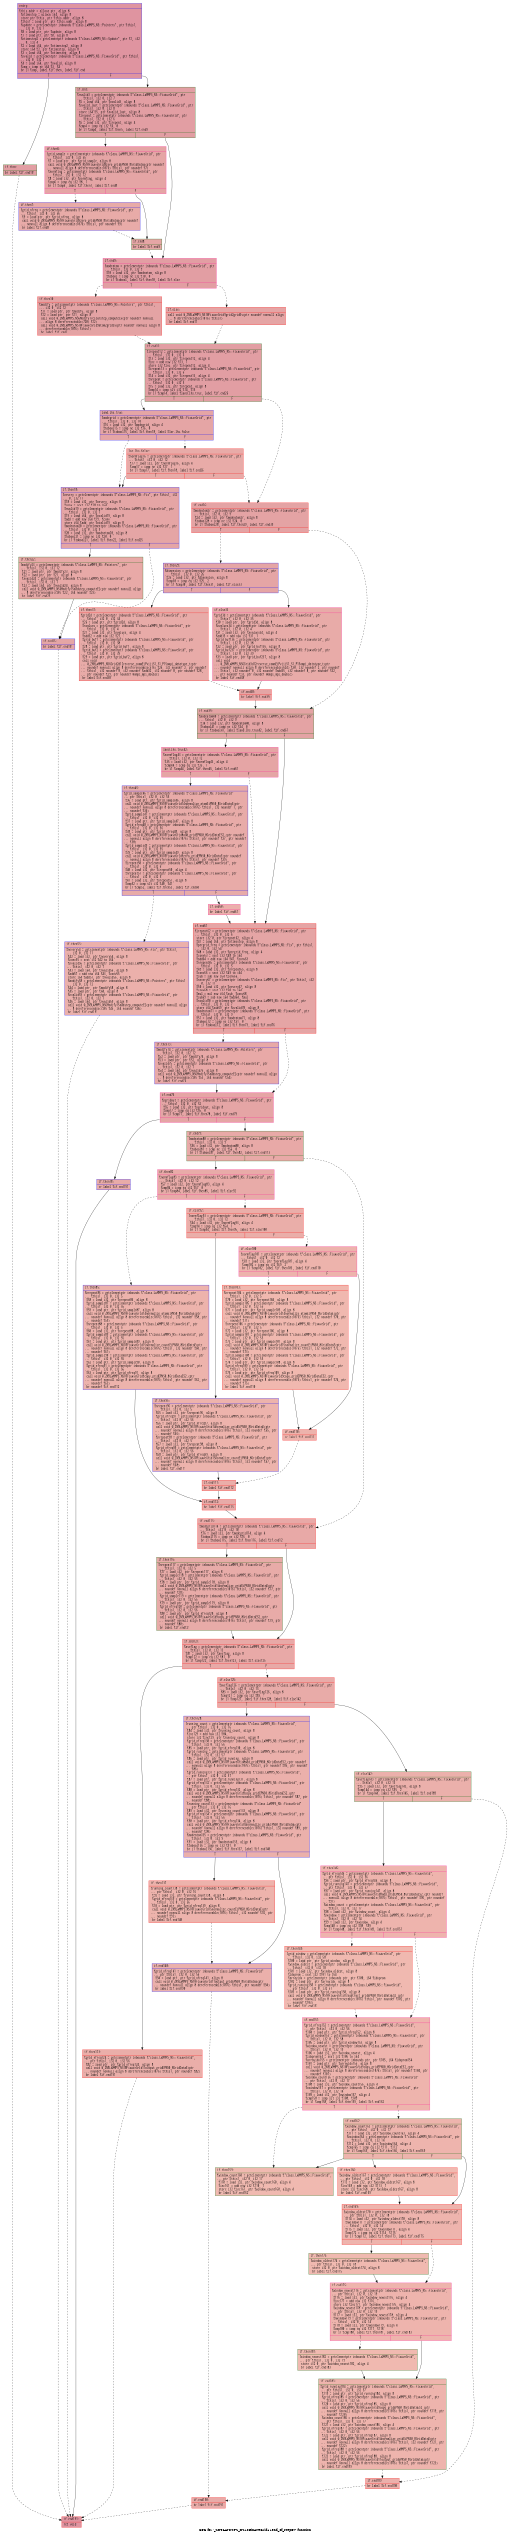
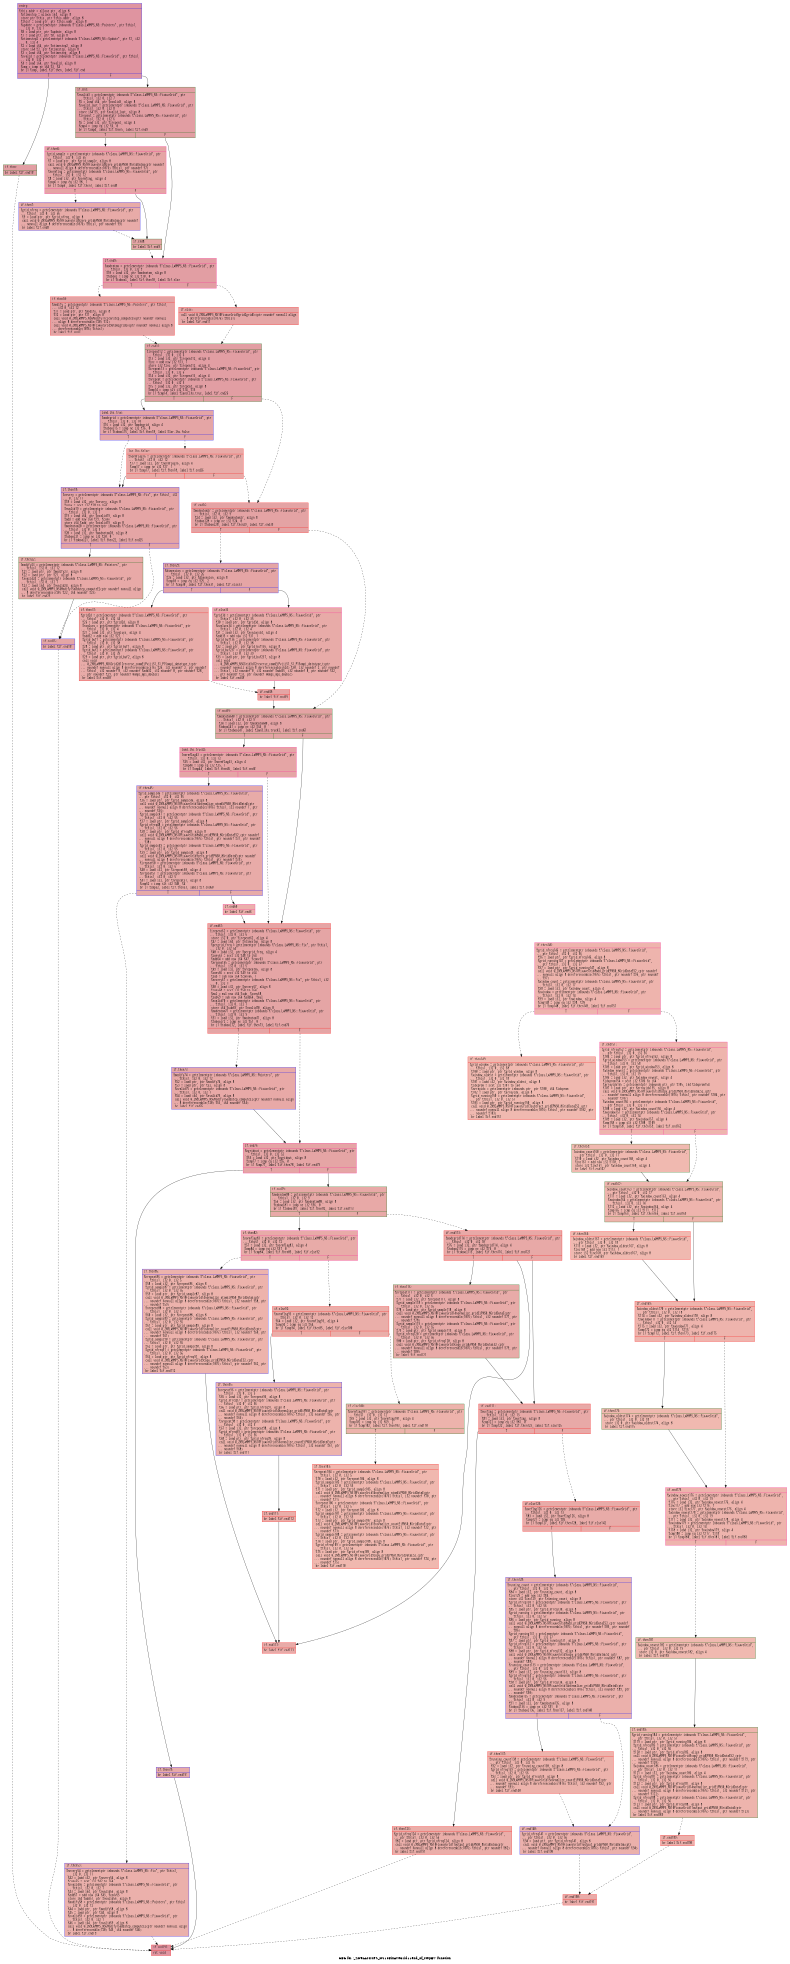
(298, 1262) -> (405, 1419)
(102, 1387) -> (160, 1371)
(300, 1435) -> none
(230, 1514) -> (464, 1477)
(413, 1787) -> none
(285, 1916) -> (623, 1767)
(356, 2012) -> none
(331, 2163) -> (644, 1176)
(422, 2359) -> none
